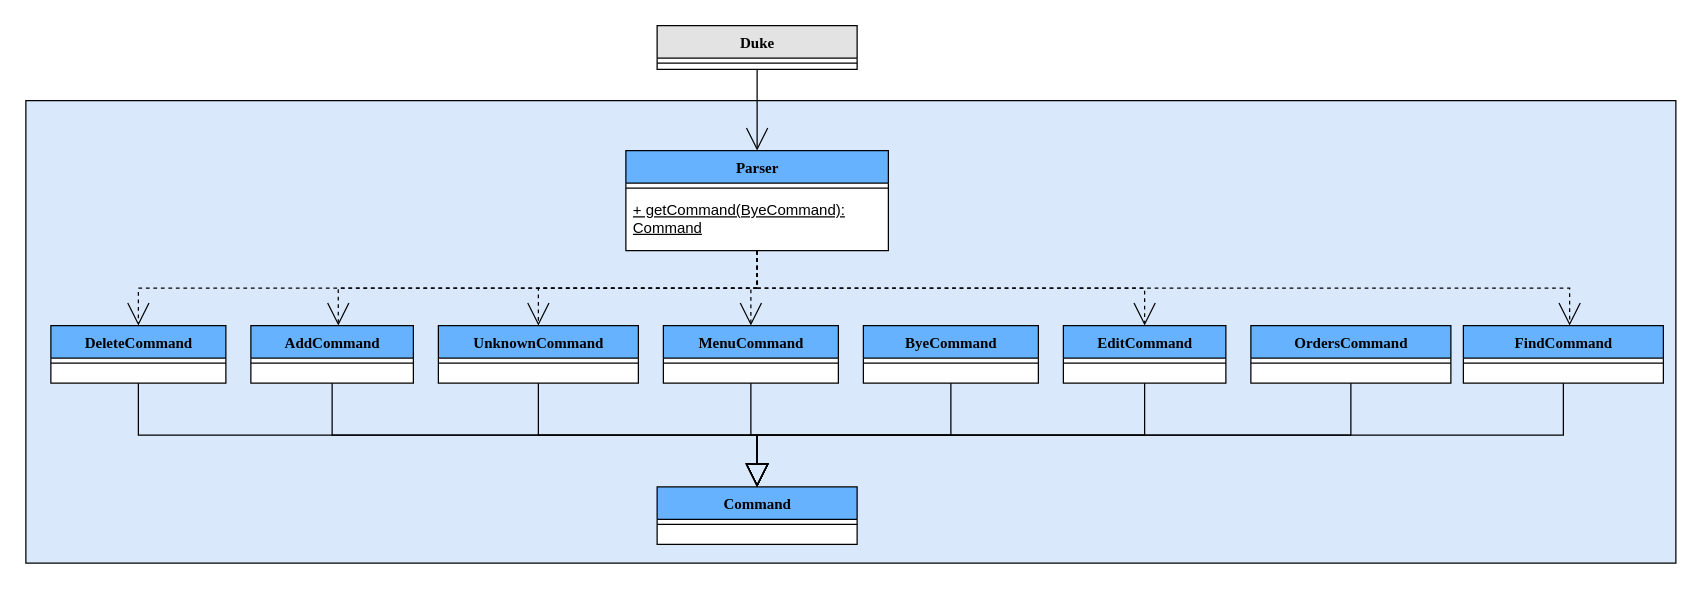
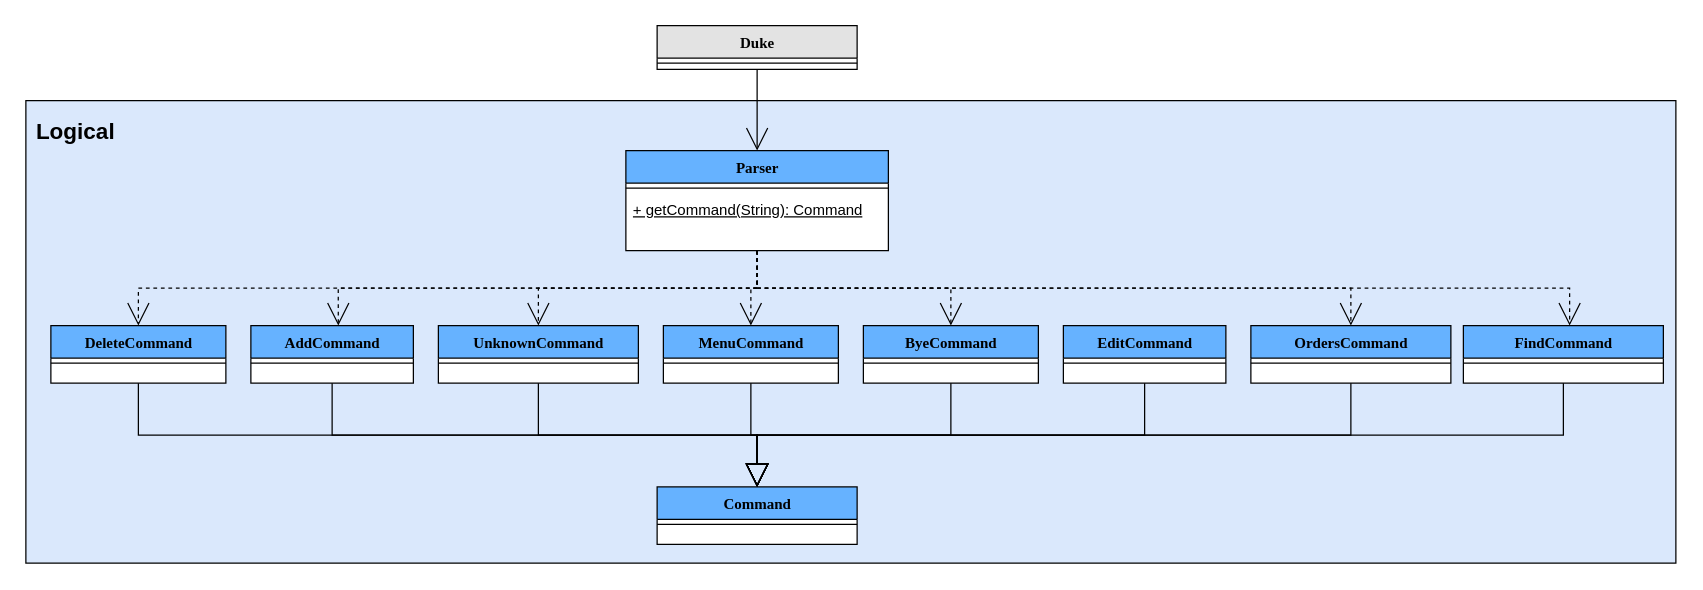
none -> (76, 132)
(758, 220) -> (747, 211)
none -> (951, 306)
(1144, 306) -> none
none -> (1351, 306)
